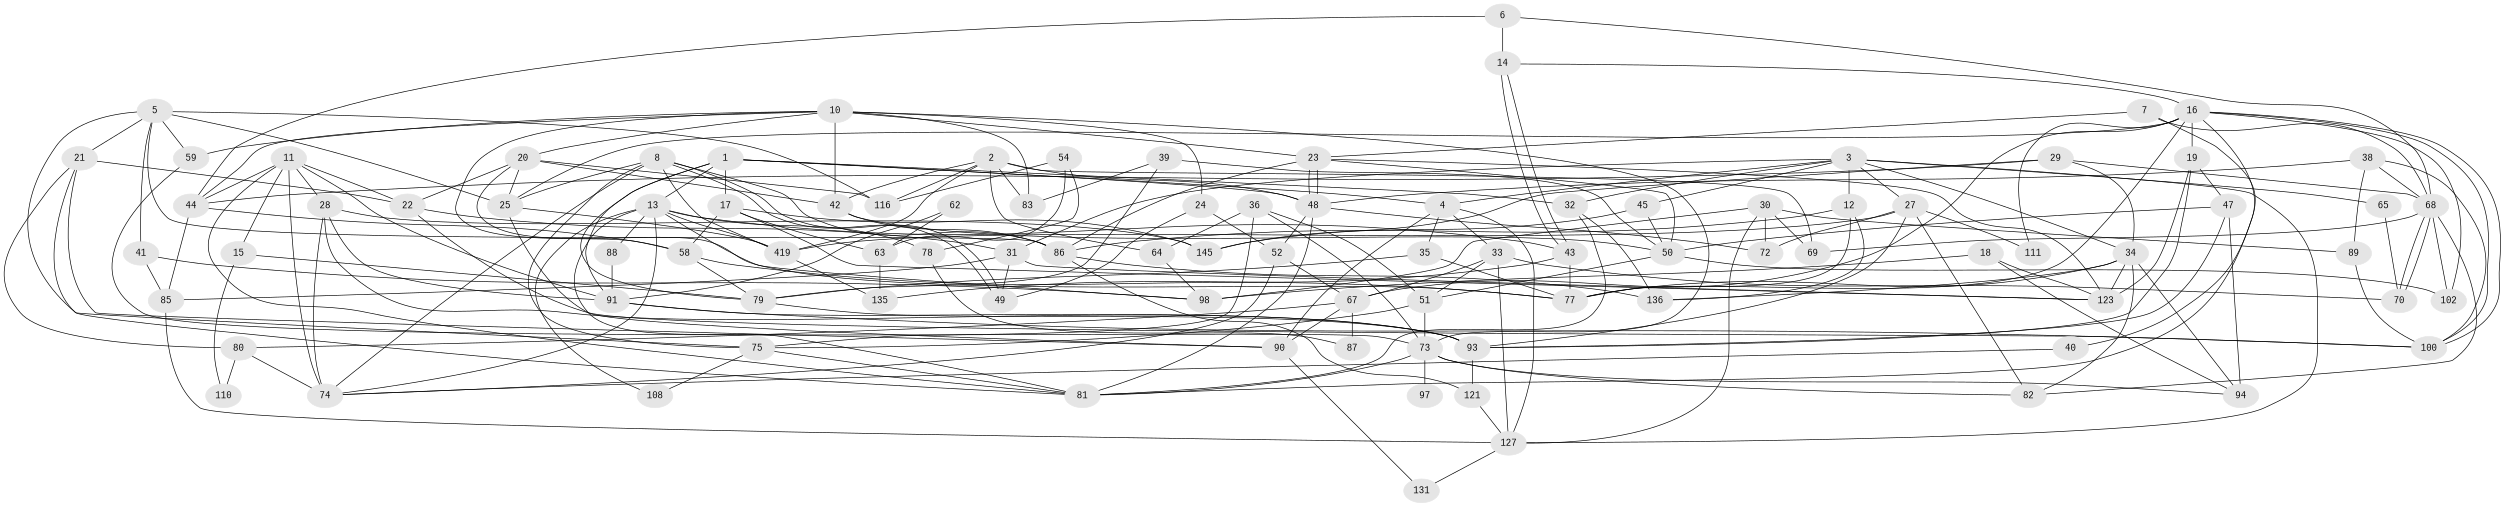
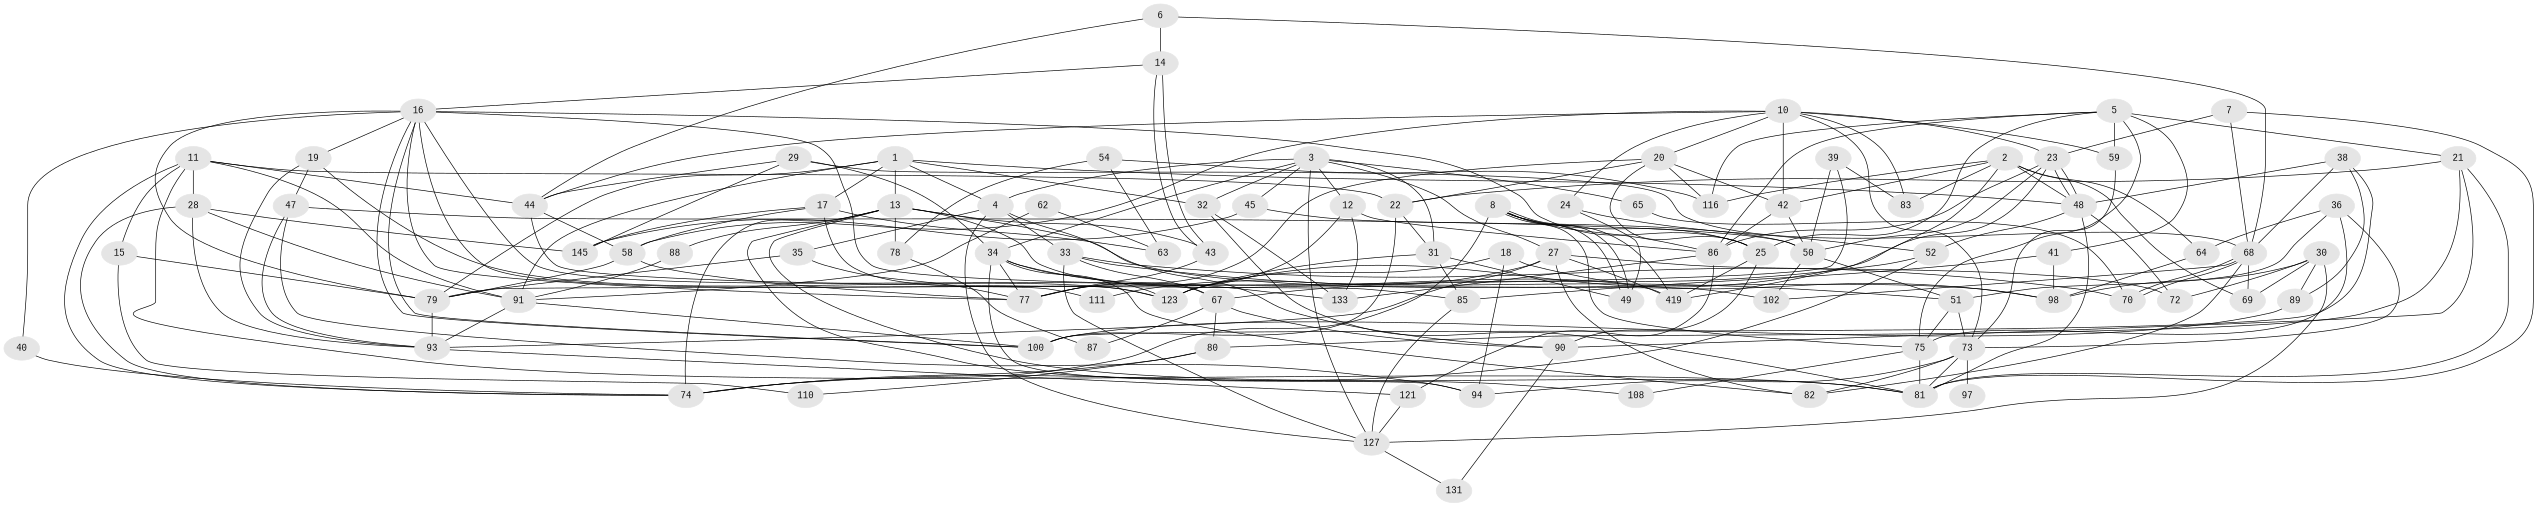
none -> (158, 194)
(880, 301) -> none
(1655, 301) -> (1340, 301)
